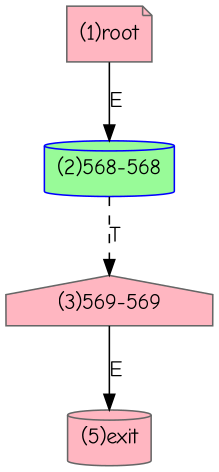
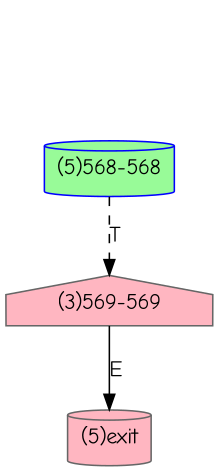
(109, 34) -> none
(109, 169) -> (109, 169)
